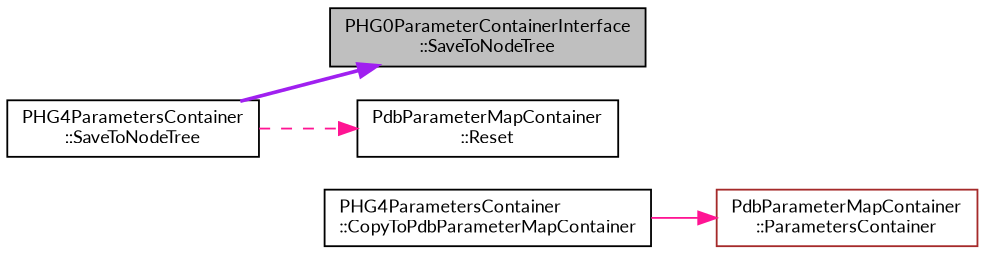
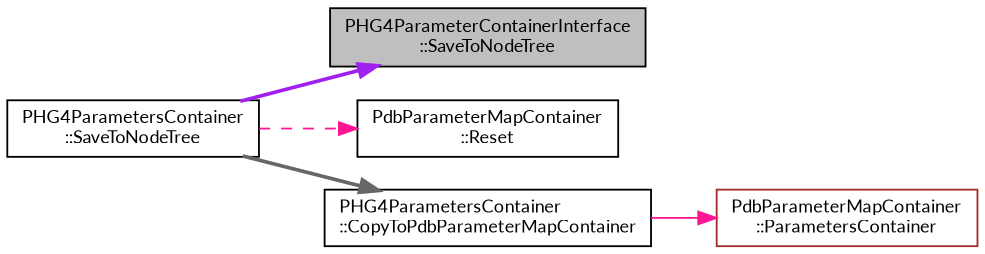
(488, 37) -> (488, 37)
none -> (302, 171)
